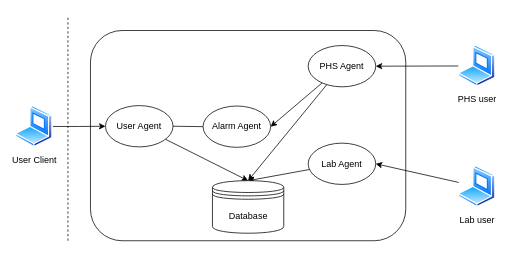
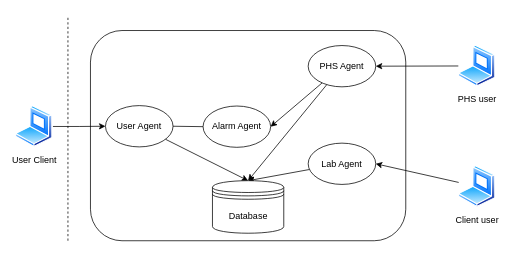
(477, 220) -> (477, 220)
